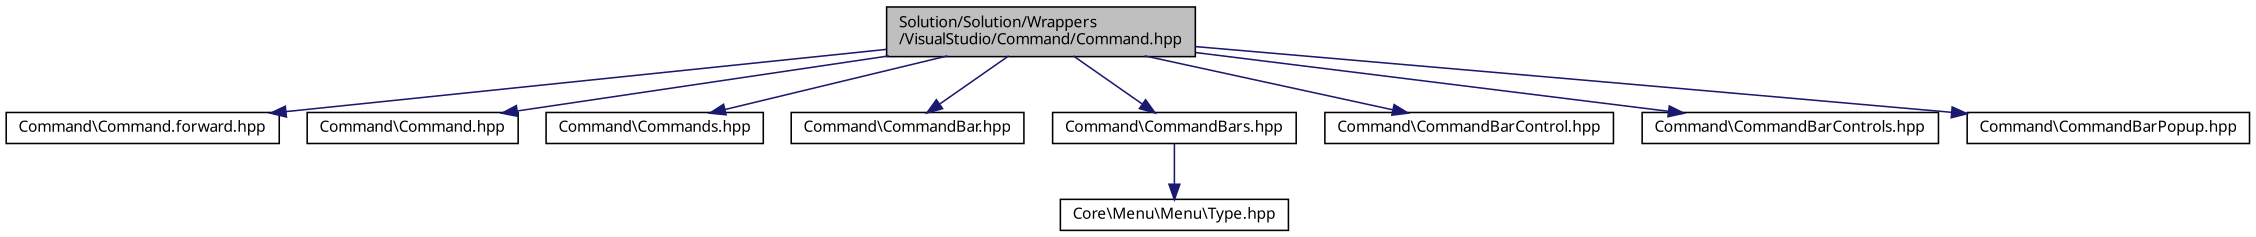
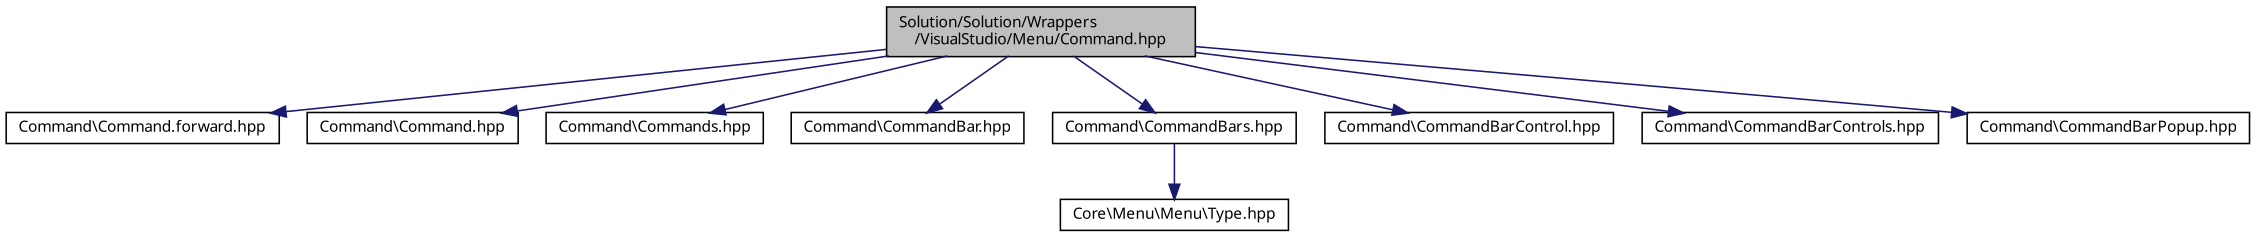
(1041, 32) -> (1041, 32)
